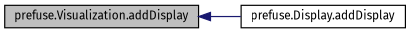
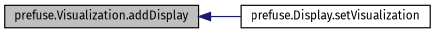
(323, 17) -> (336, 17)
